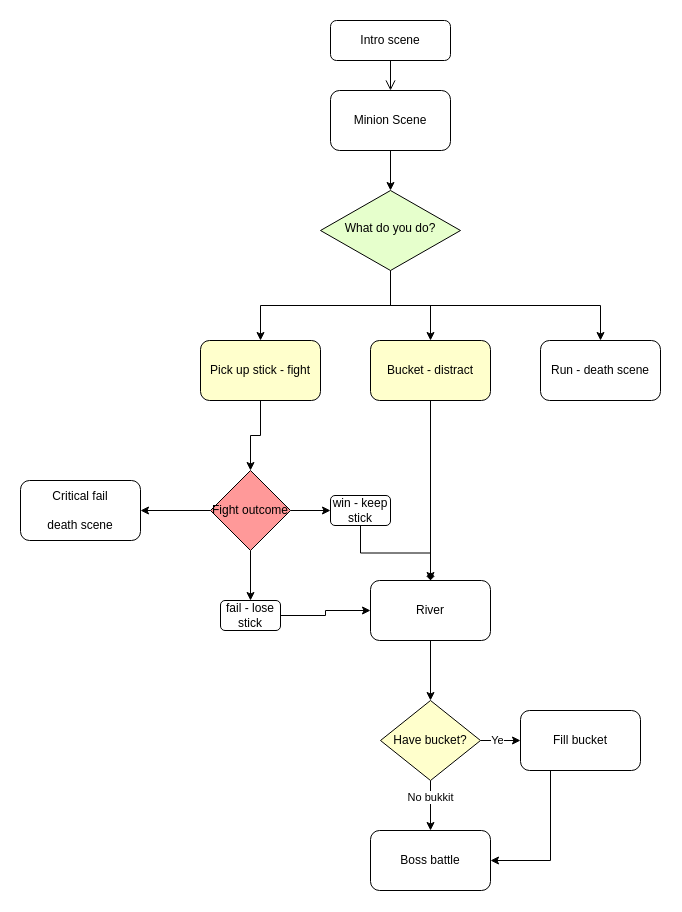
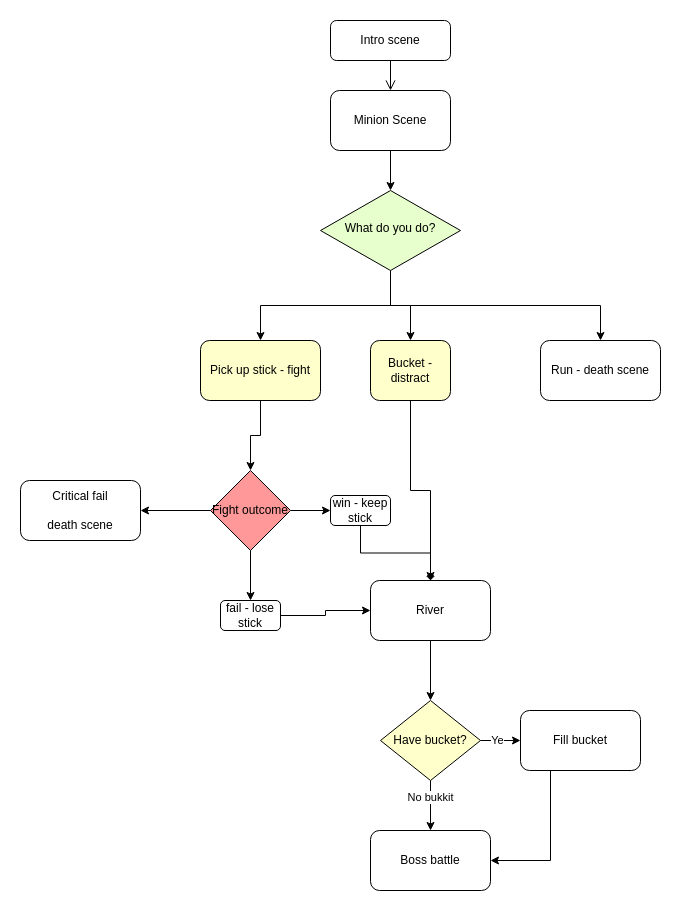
(431, 371) -> (411, 371)
